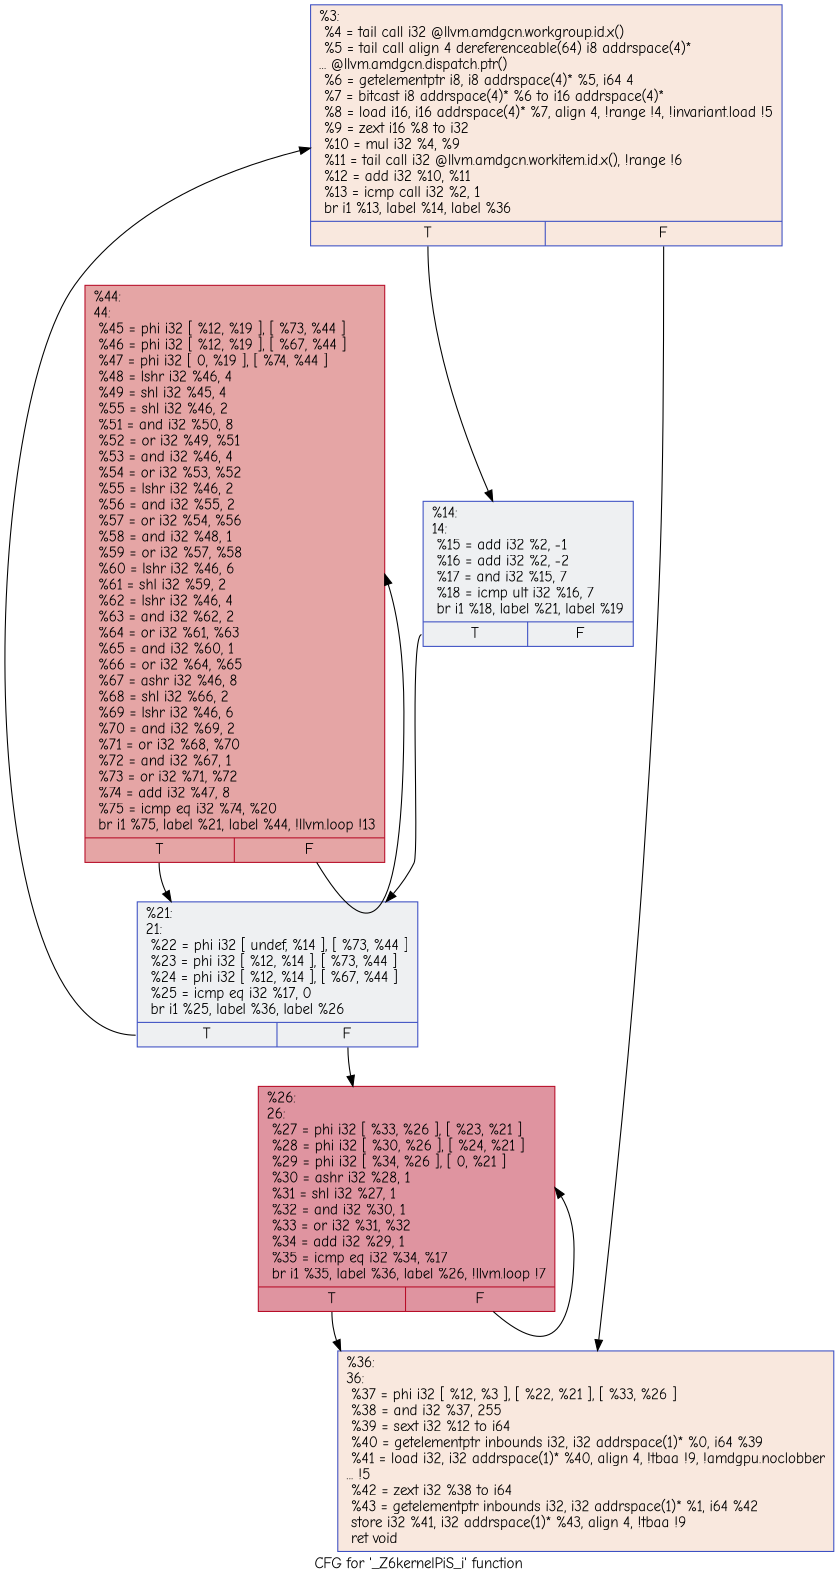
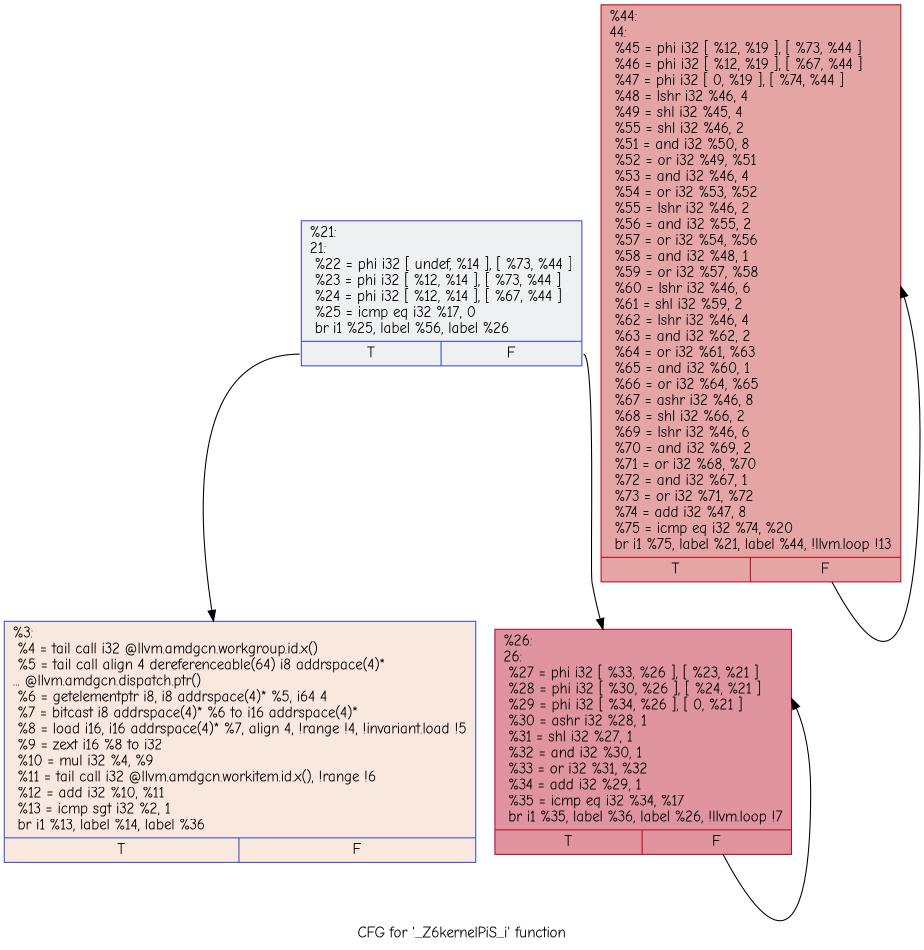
(400, 193) -> (92, 809)
(528, 574) -> none
(161, 878) -> none
(246, 1010) -> (410, 329)
(586, 1451) -> none
